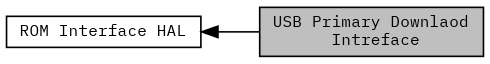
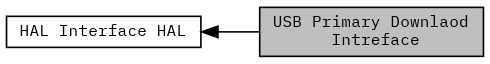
(104, 32) -> (104, 32)
